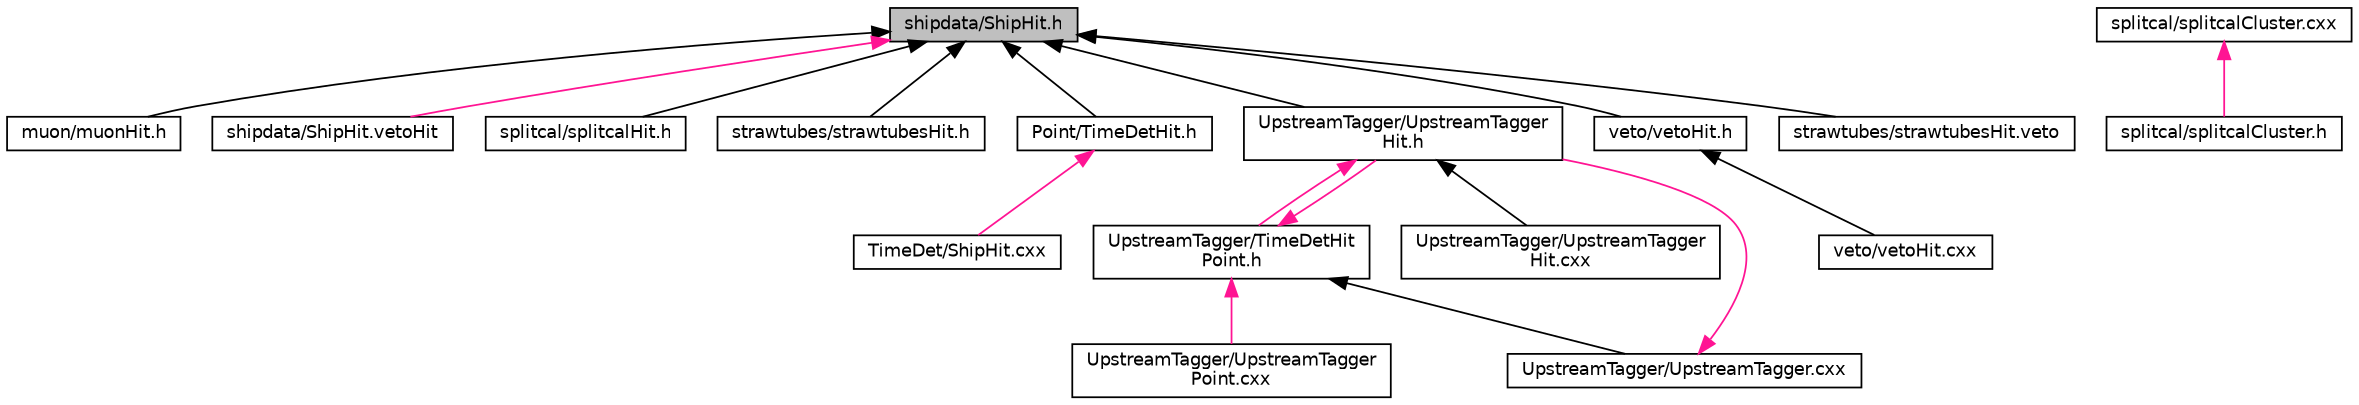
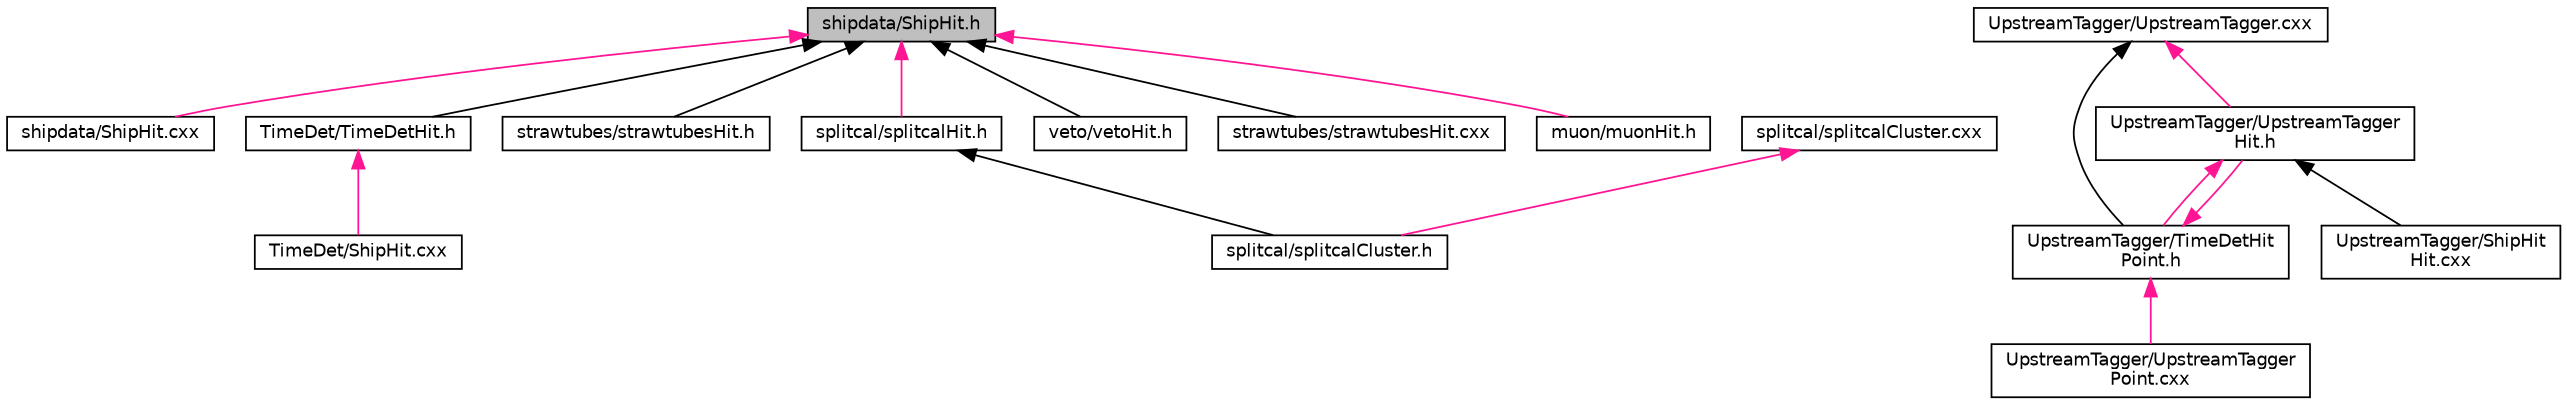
(508, 64) -> (1292, 70)
(1183, 77) -> none
(776, 81) -> (902, 88)
(333, 134) -> (111, 134)
(1115, 134) -> (358, 134)
(1927, 134) -> (1362, 134)
none -> (1124, 195)
(1561, 252) -> (2441, 252)
(1906, 252) -> none
(1486, 318) -> (2074, 140)
